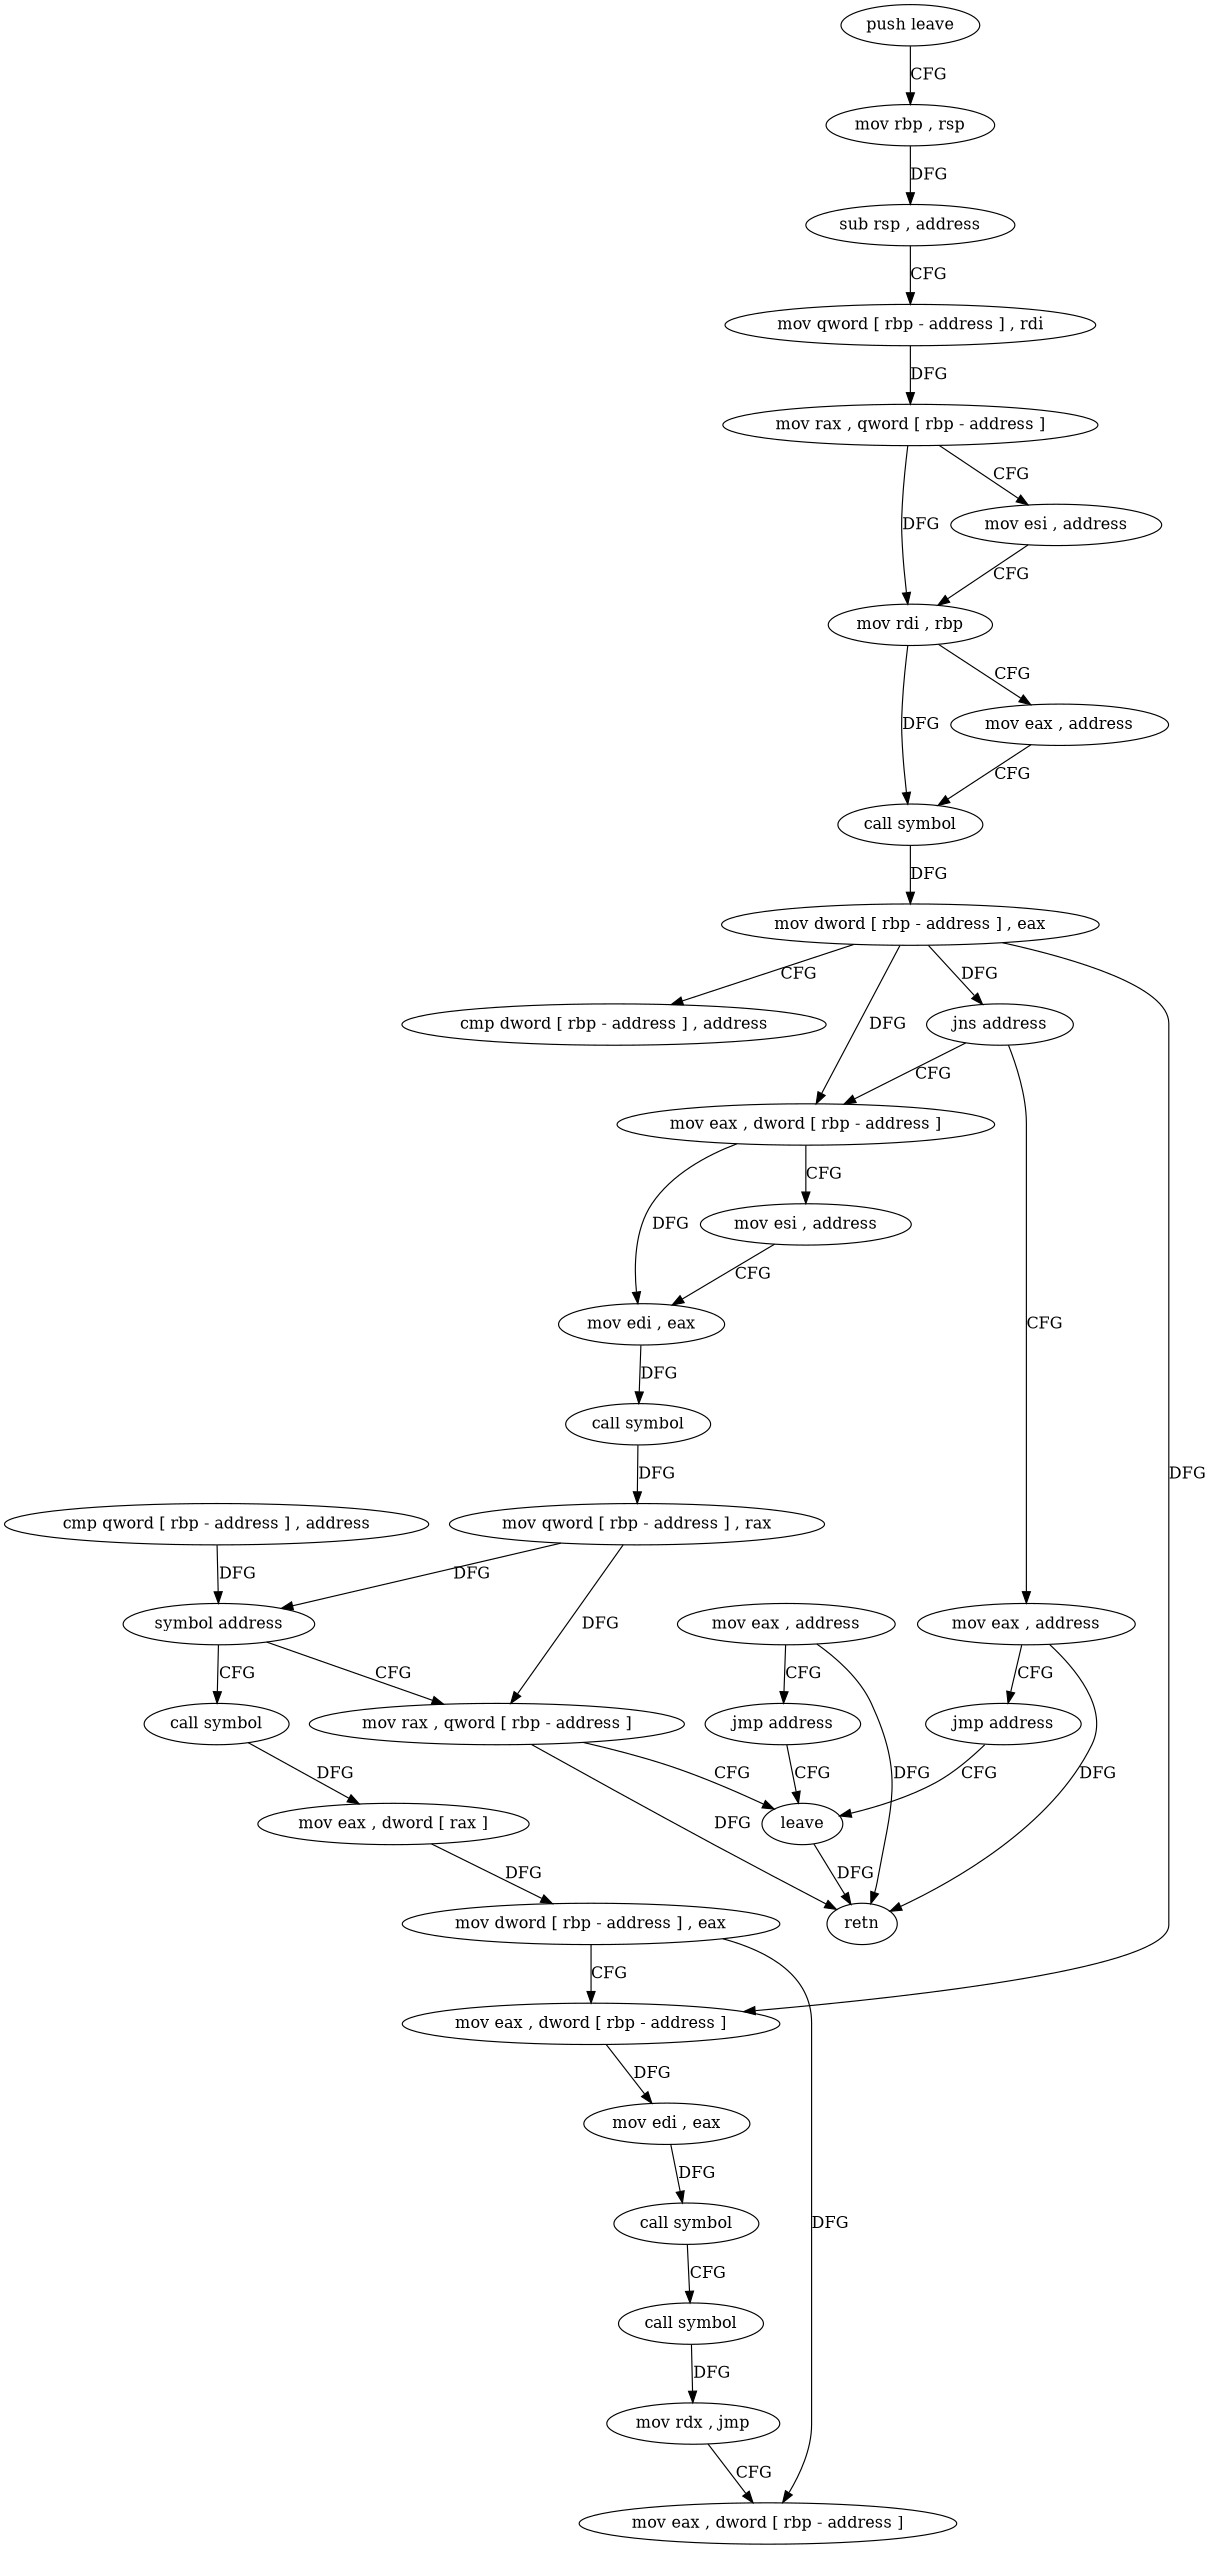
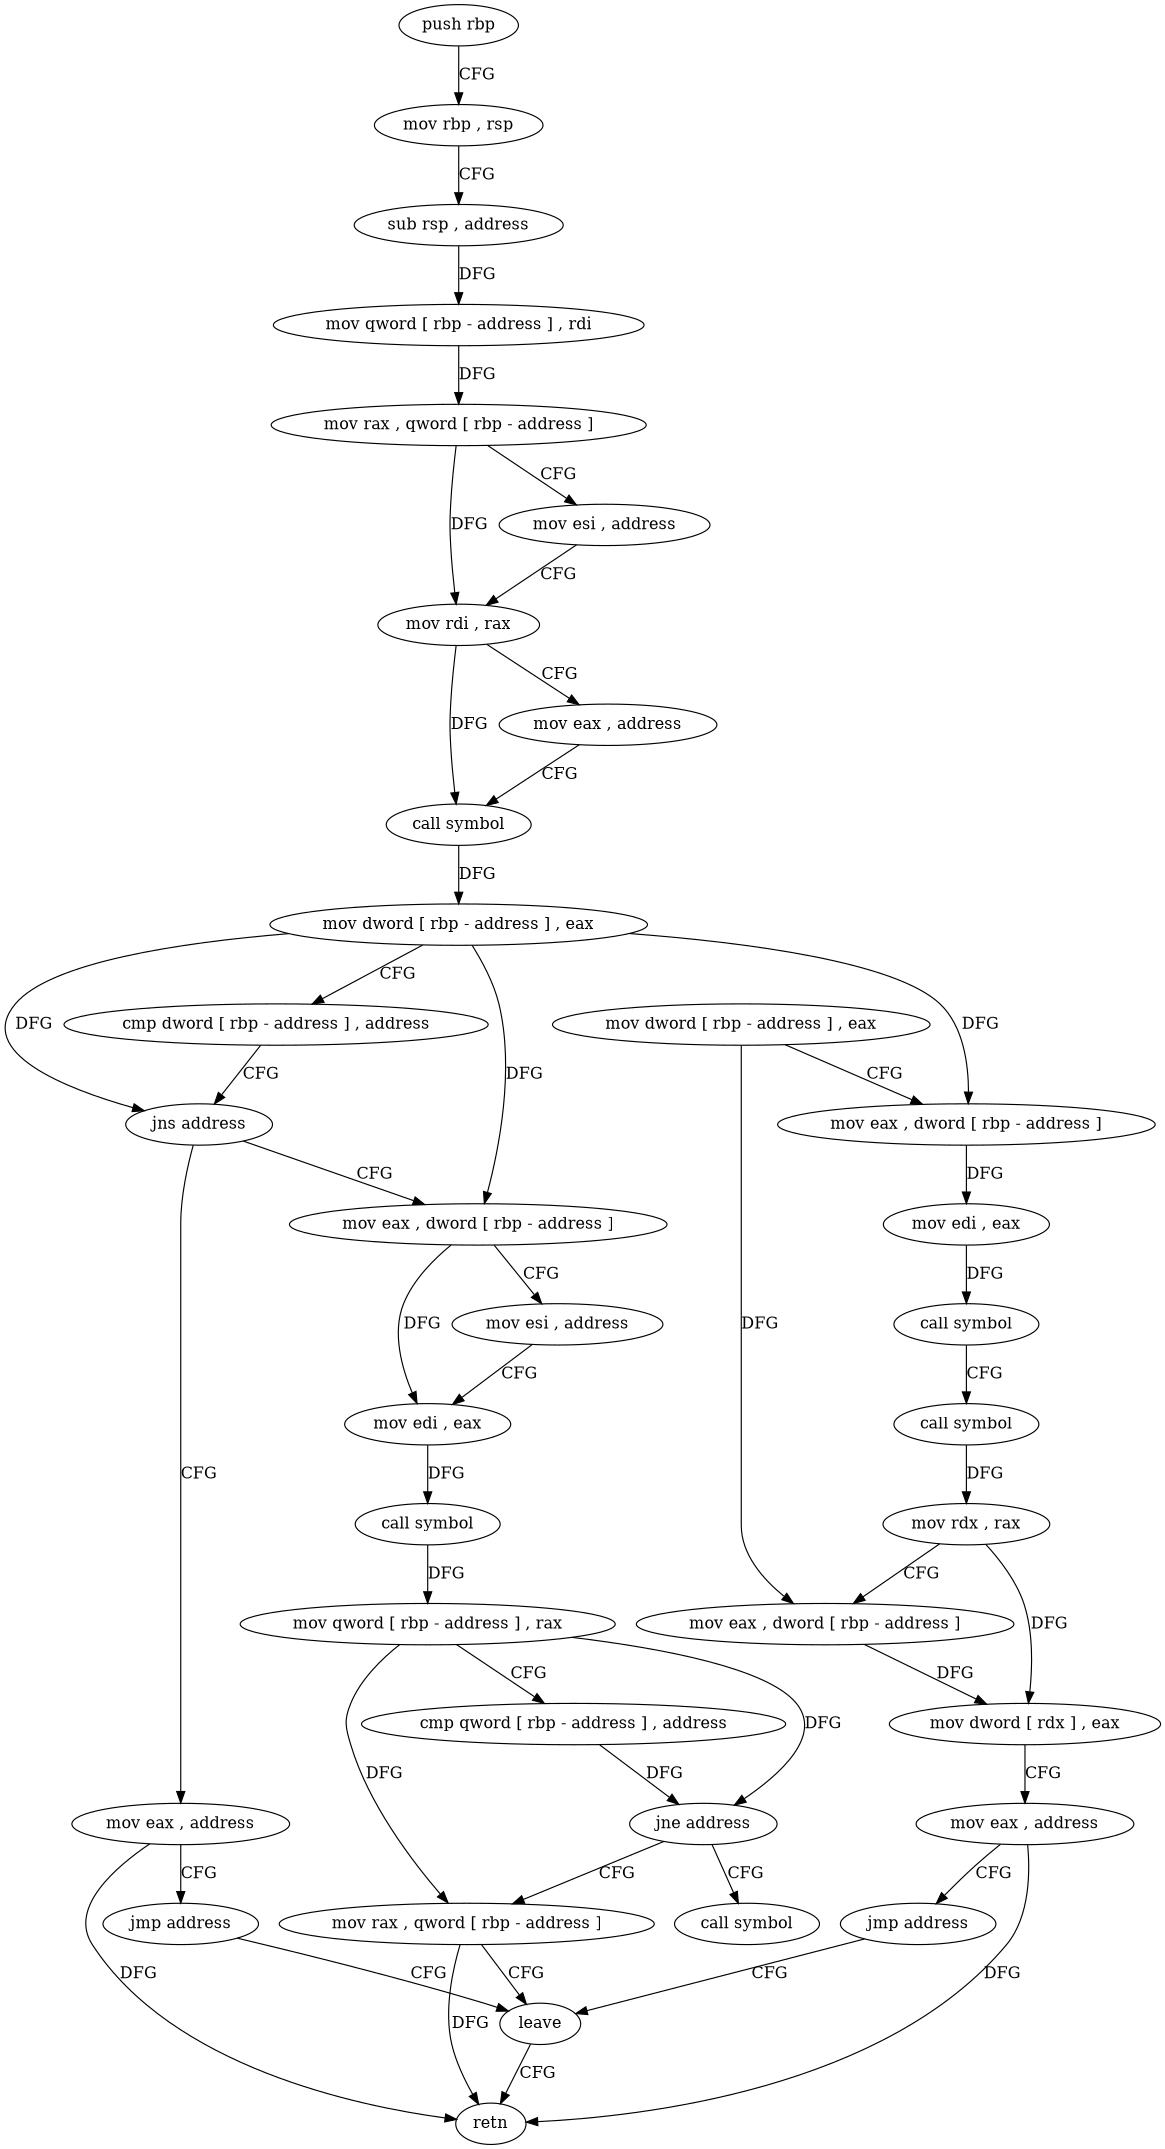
(910, 25) -> (459, 25)
(929, 175) -> (477, 175)
(929, 275) -> (478, 275)
(910, 625) -> (459, 625)
none -> (241, 1070)
(219, 1624) -> (703, 1824)
none -> (496, 1671)
none -> (1025, 1724)
(393, 1824) -> none
(856, 1874) -> (538, 2074)
(693, 2424) -> (966, 1524)
